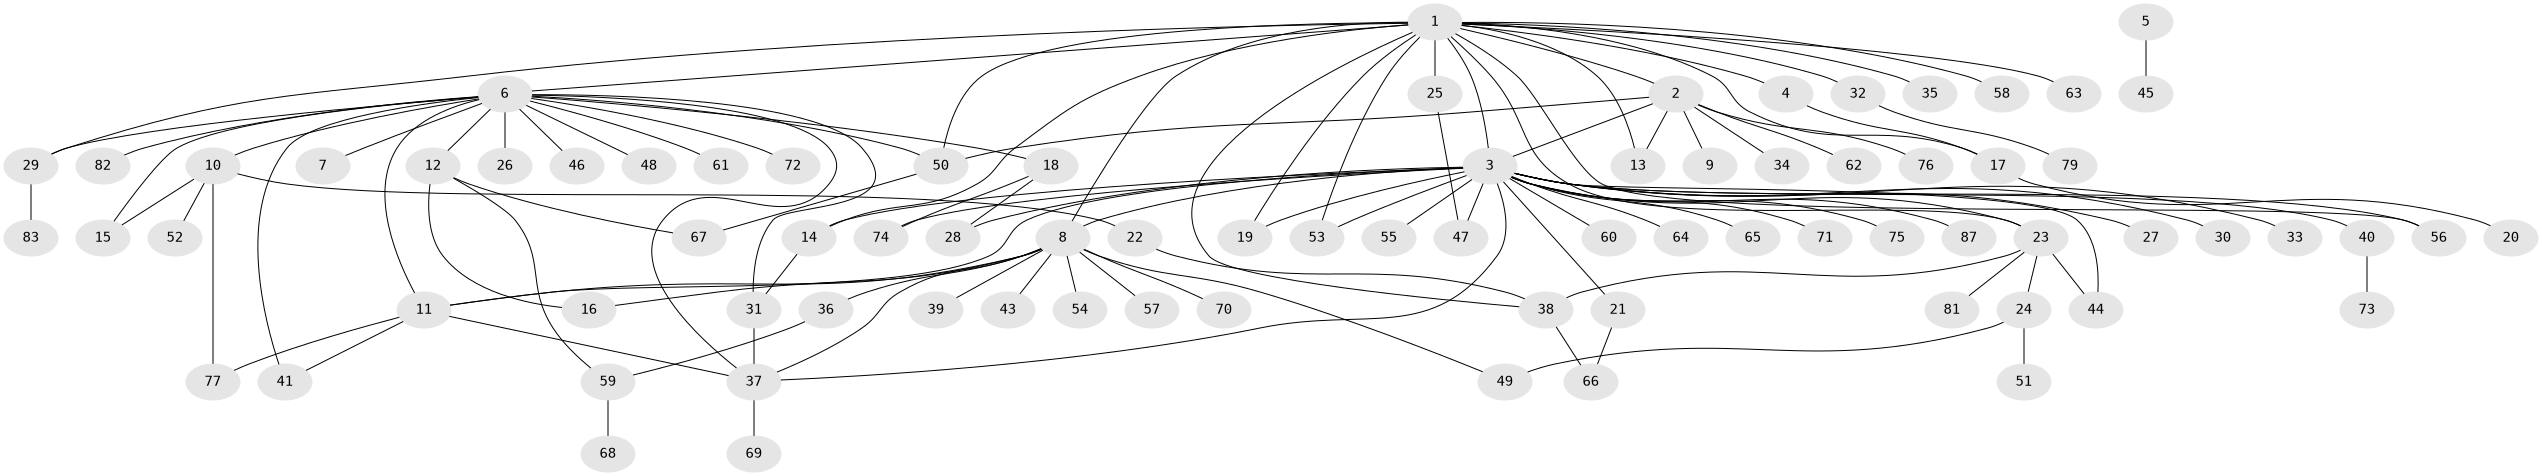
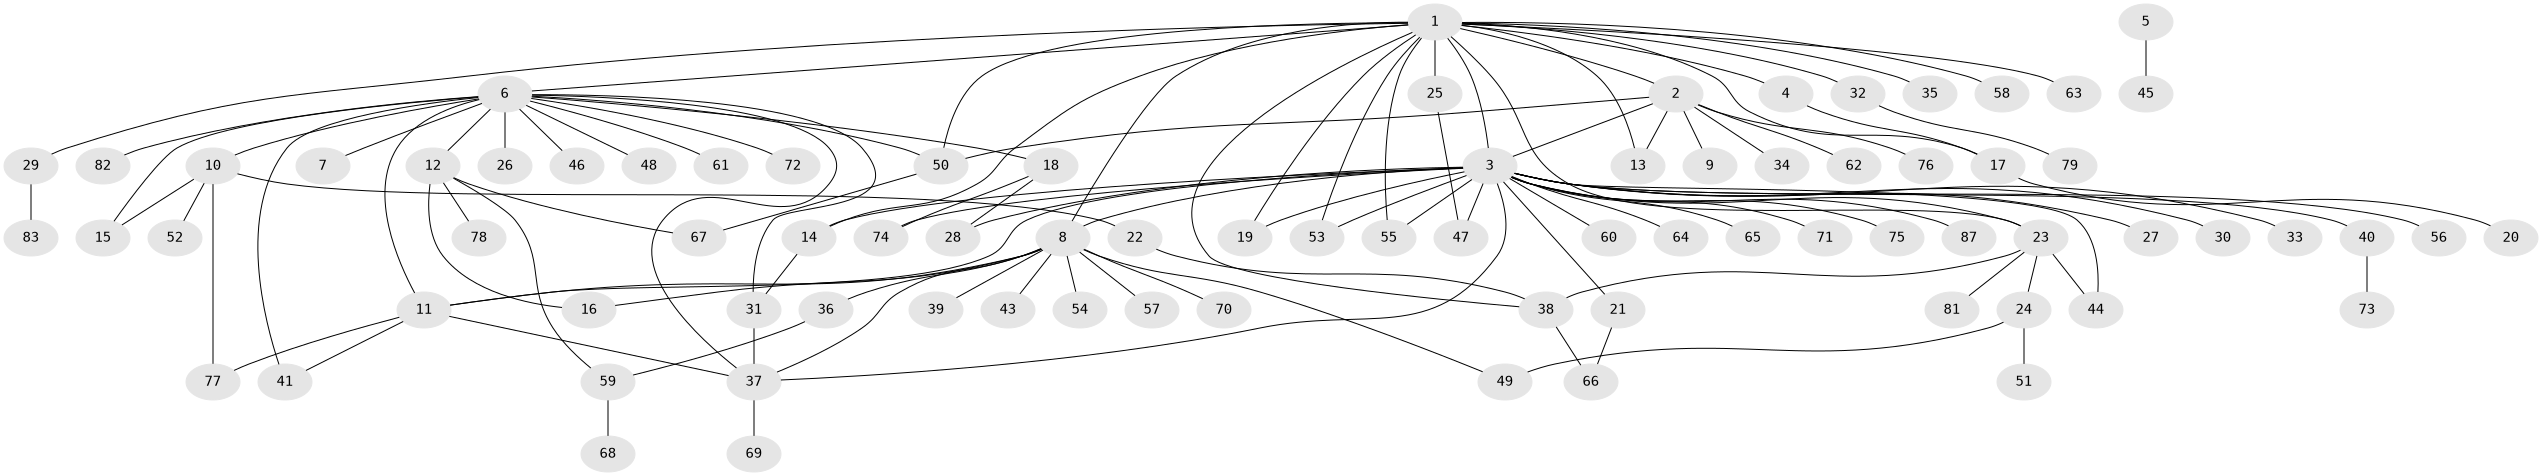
(231, 121) -> none
(2007, 209) -> (1388, 125)
none -> (479, 238)
